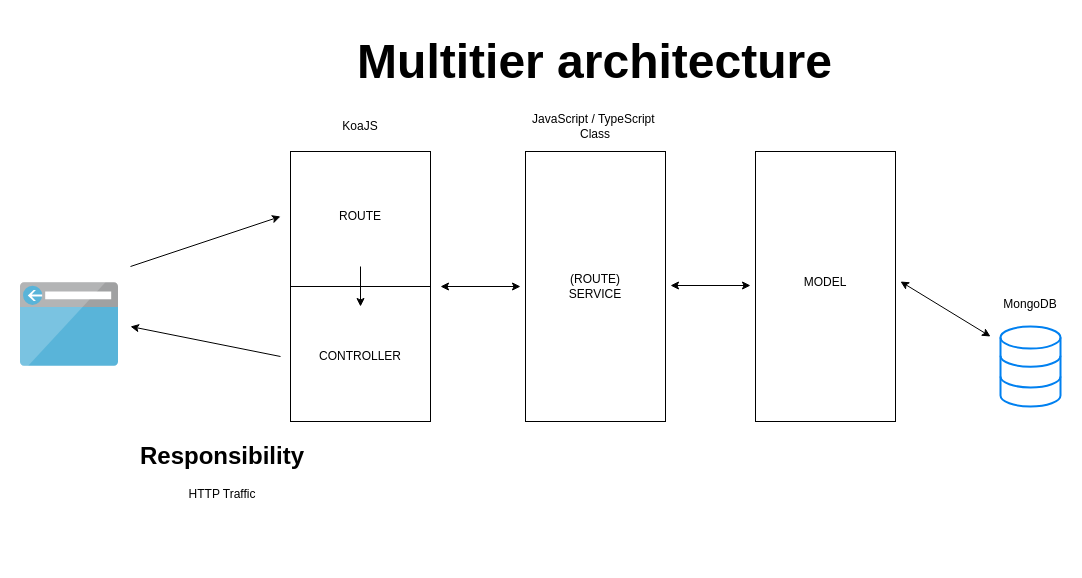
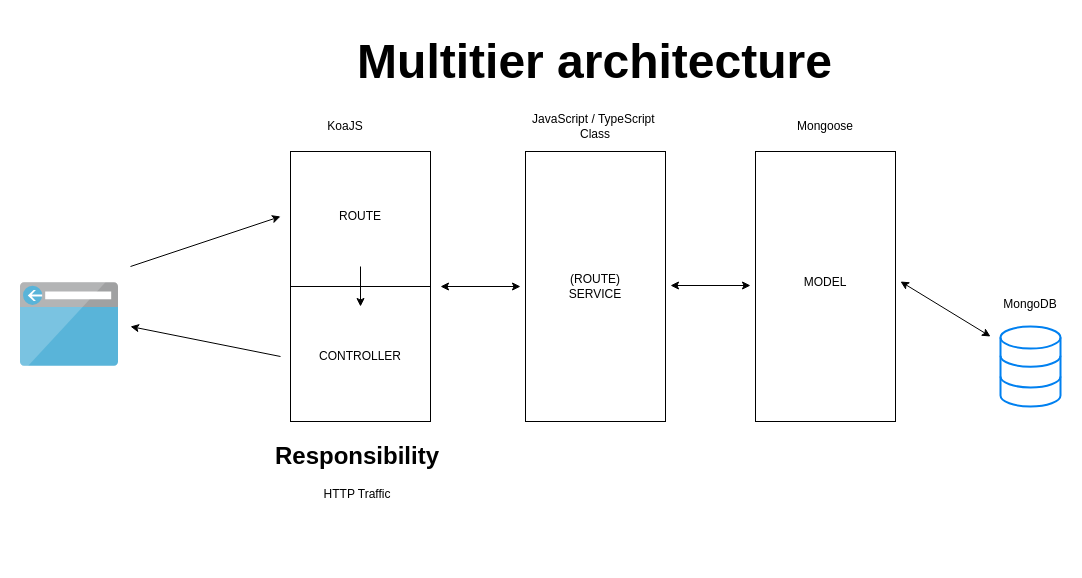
(361, 127) -> (346, 127)
none -> (826, 127)
(226, 497) -> (361, 497)
